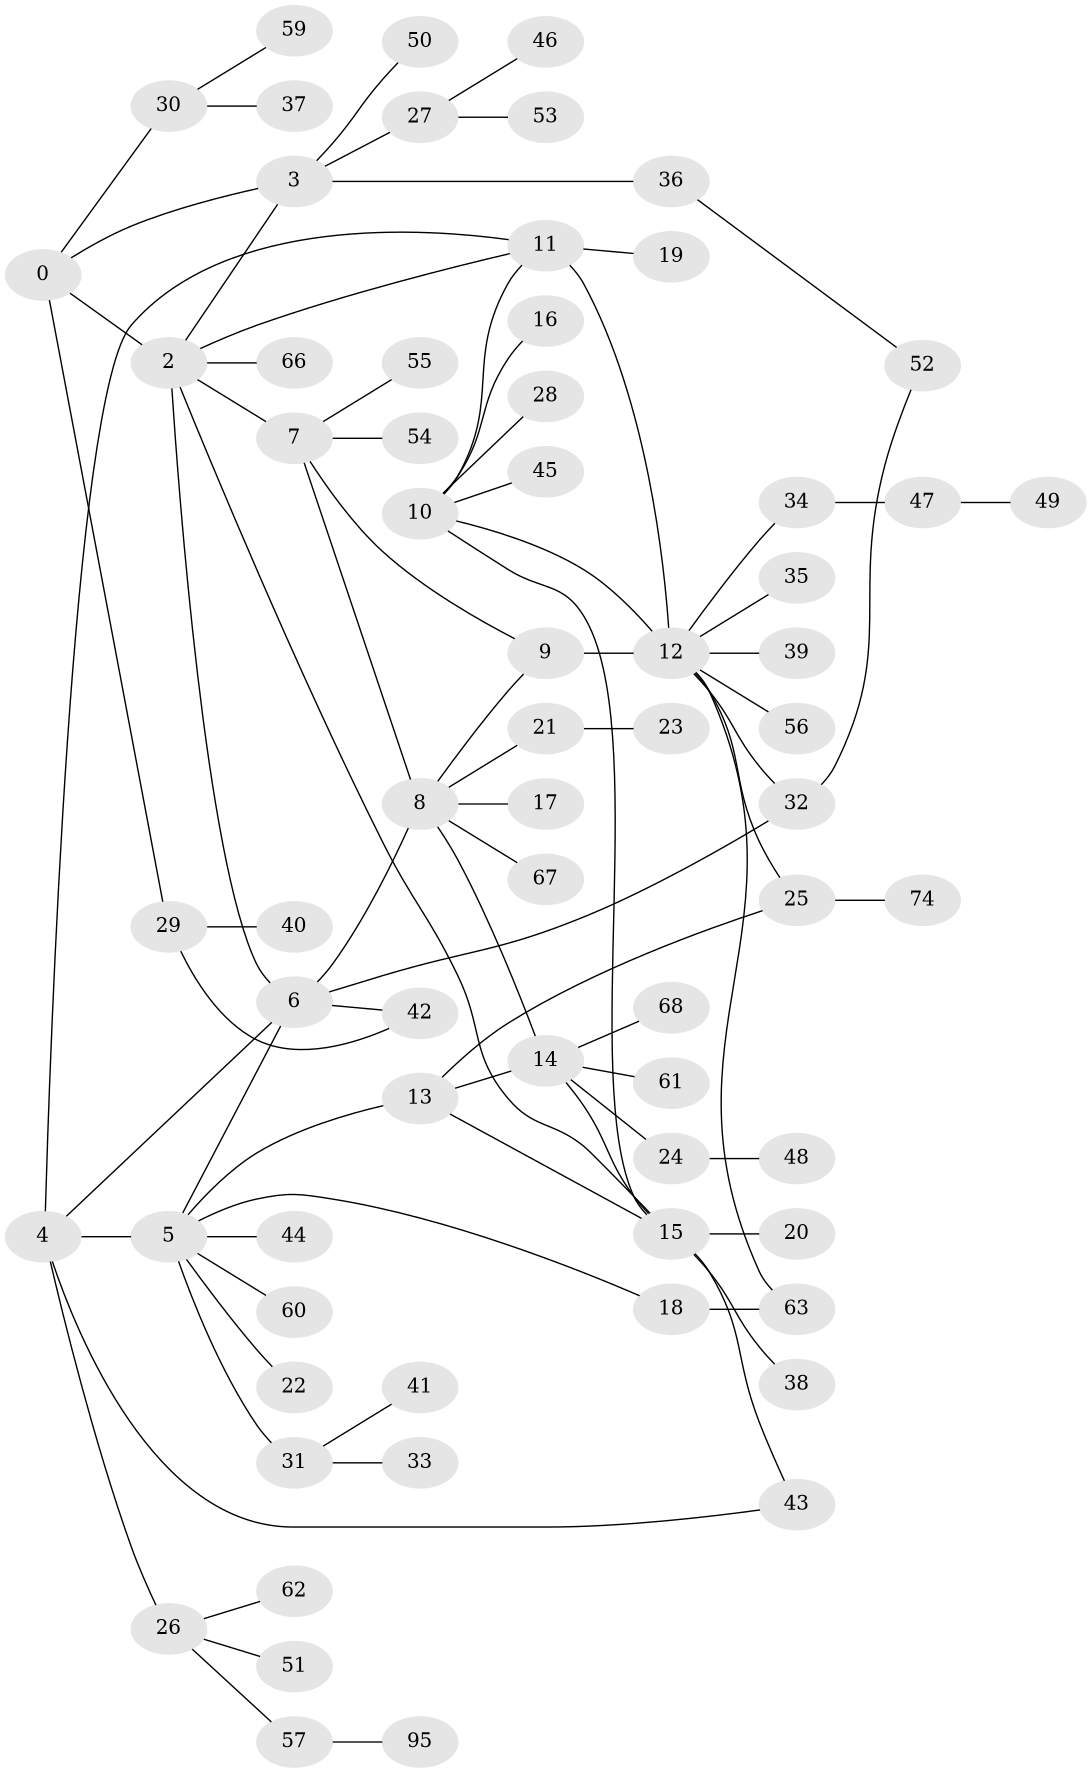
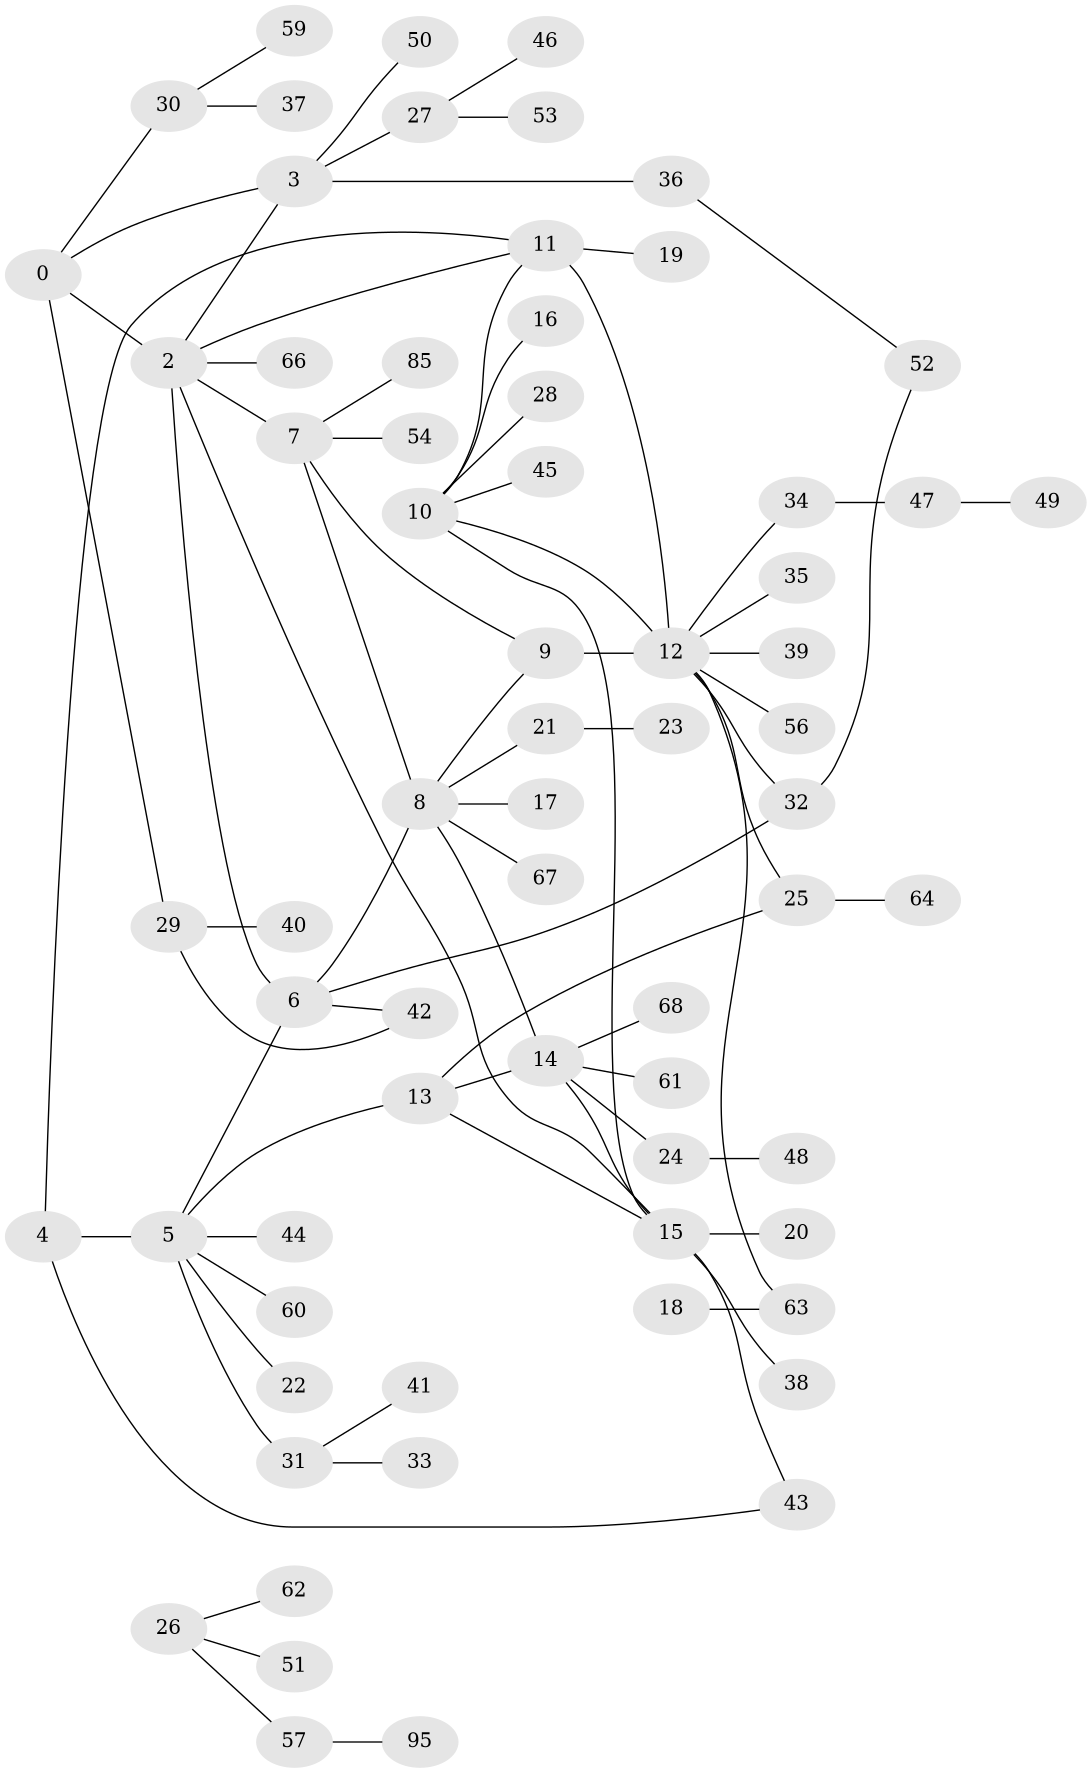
(420, 363) -> (420, 363)
(923, 900) -> (923, 900)
(169, 1119) -> none
(422, 1219) -> none
(96, 1436) -> none
